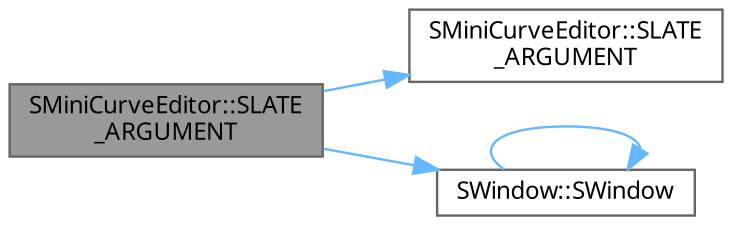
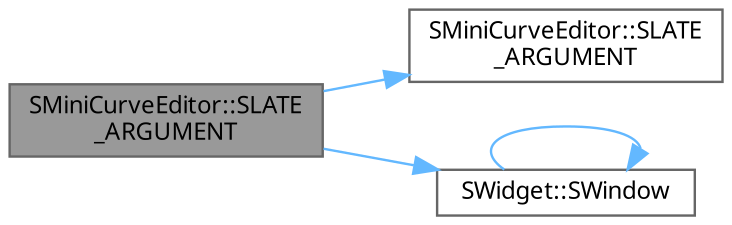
(566, 193) -> (566, 193)
